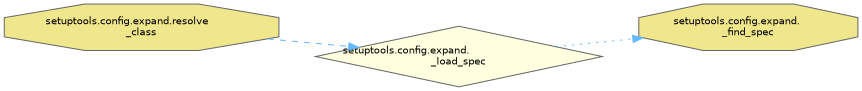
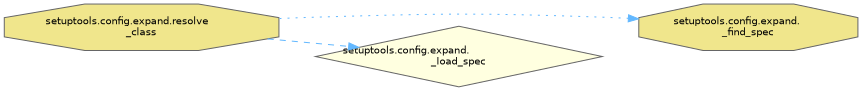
(594, 43) -> (454, 14)
